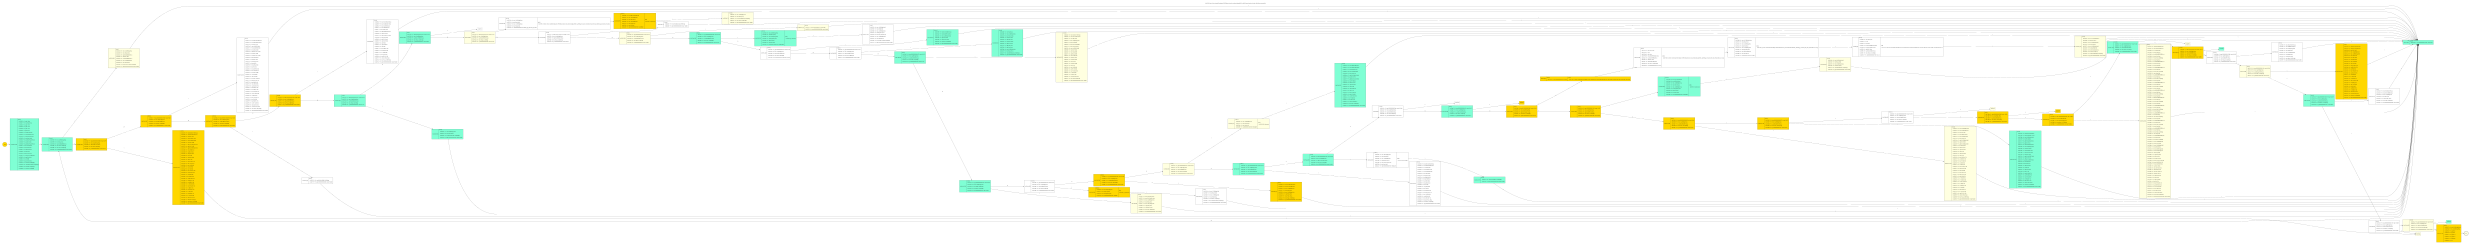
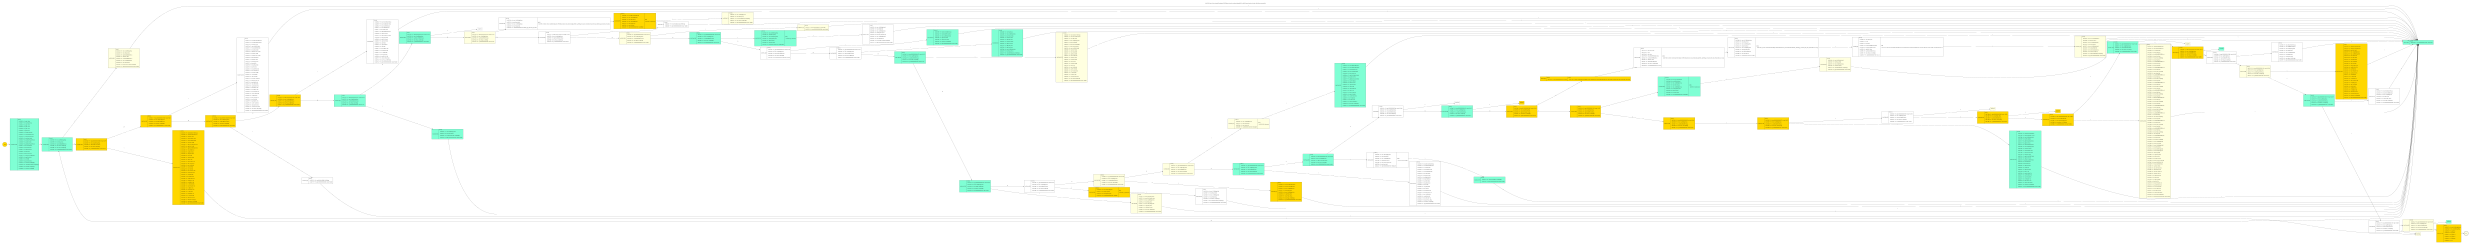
(1960, 163) -> none
(1109, 180) -> (1109, 180)
